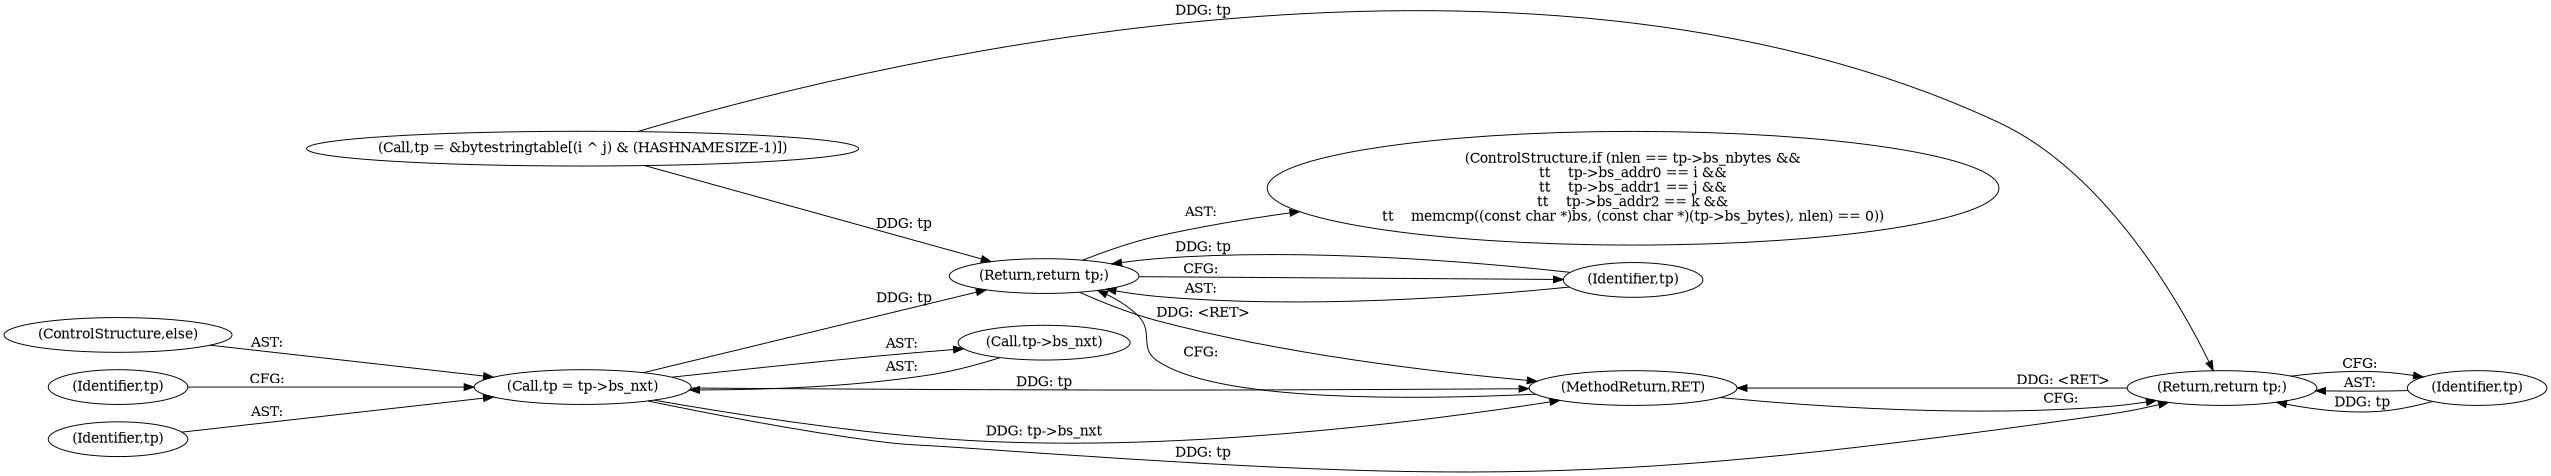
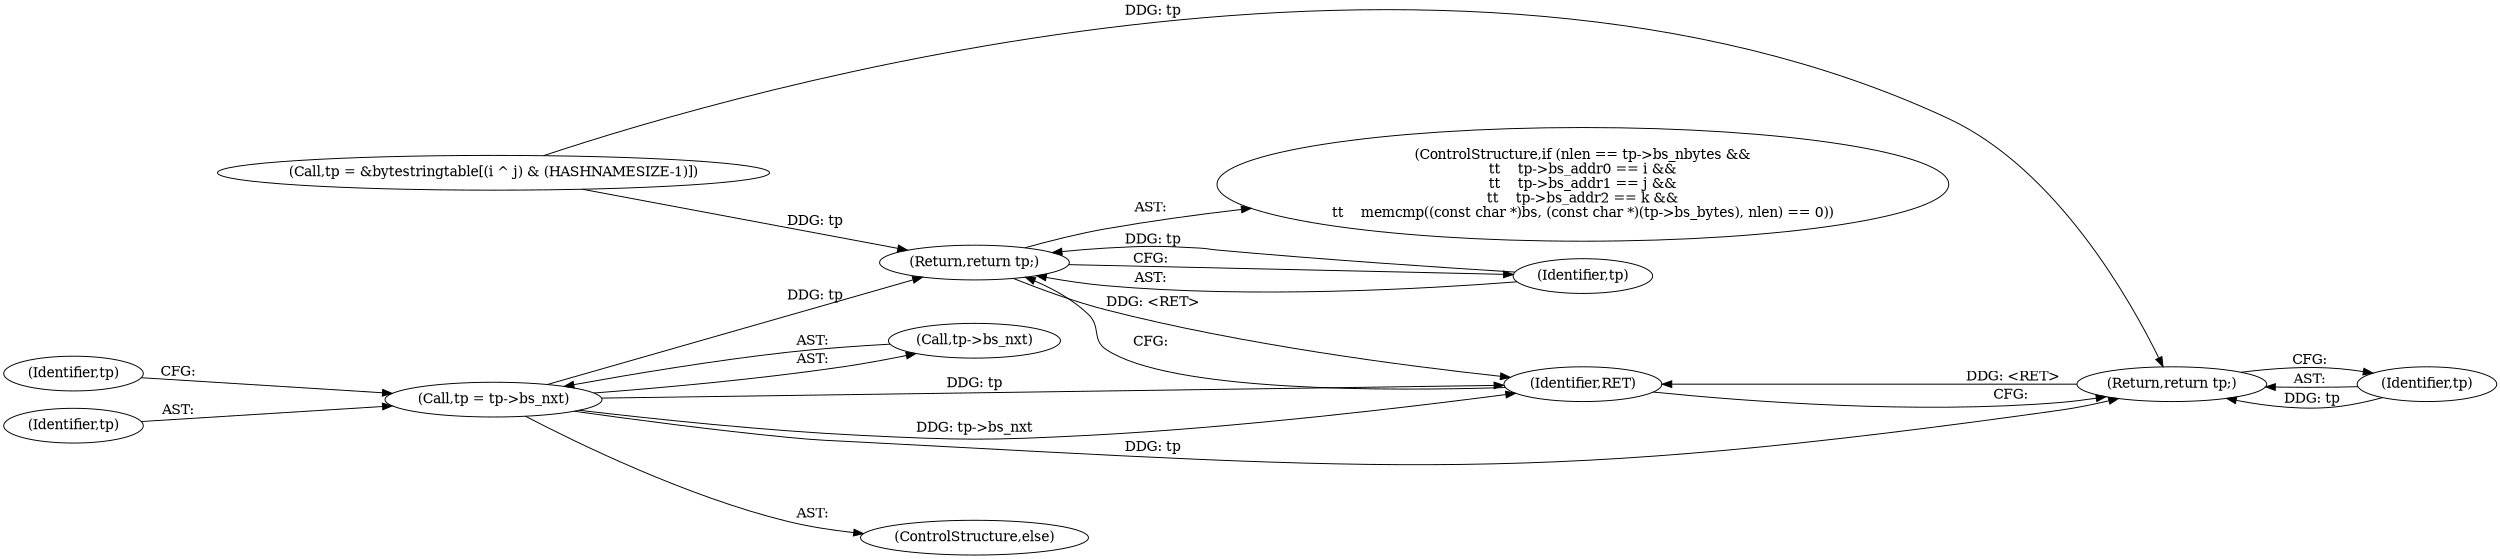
(347, 361) -> (685, 488)
(1633, 388) -> (1583, 384)
